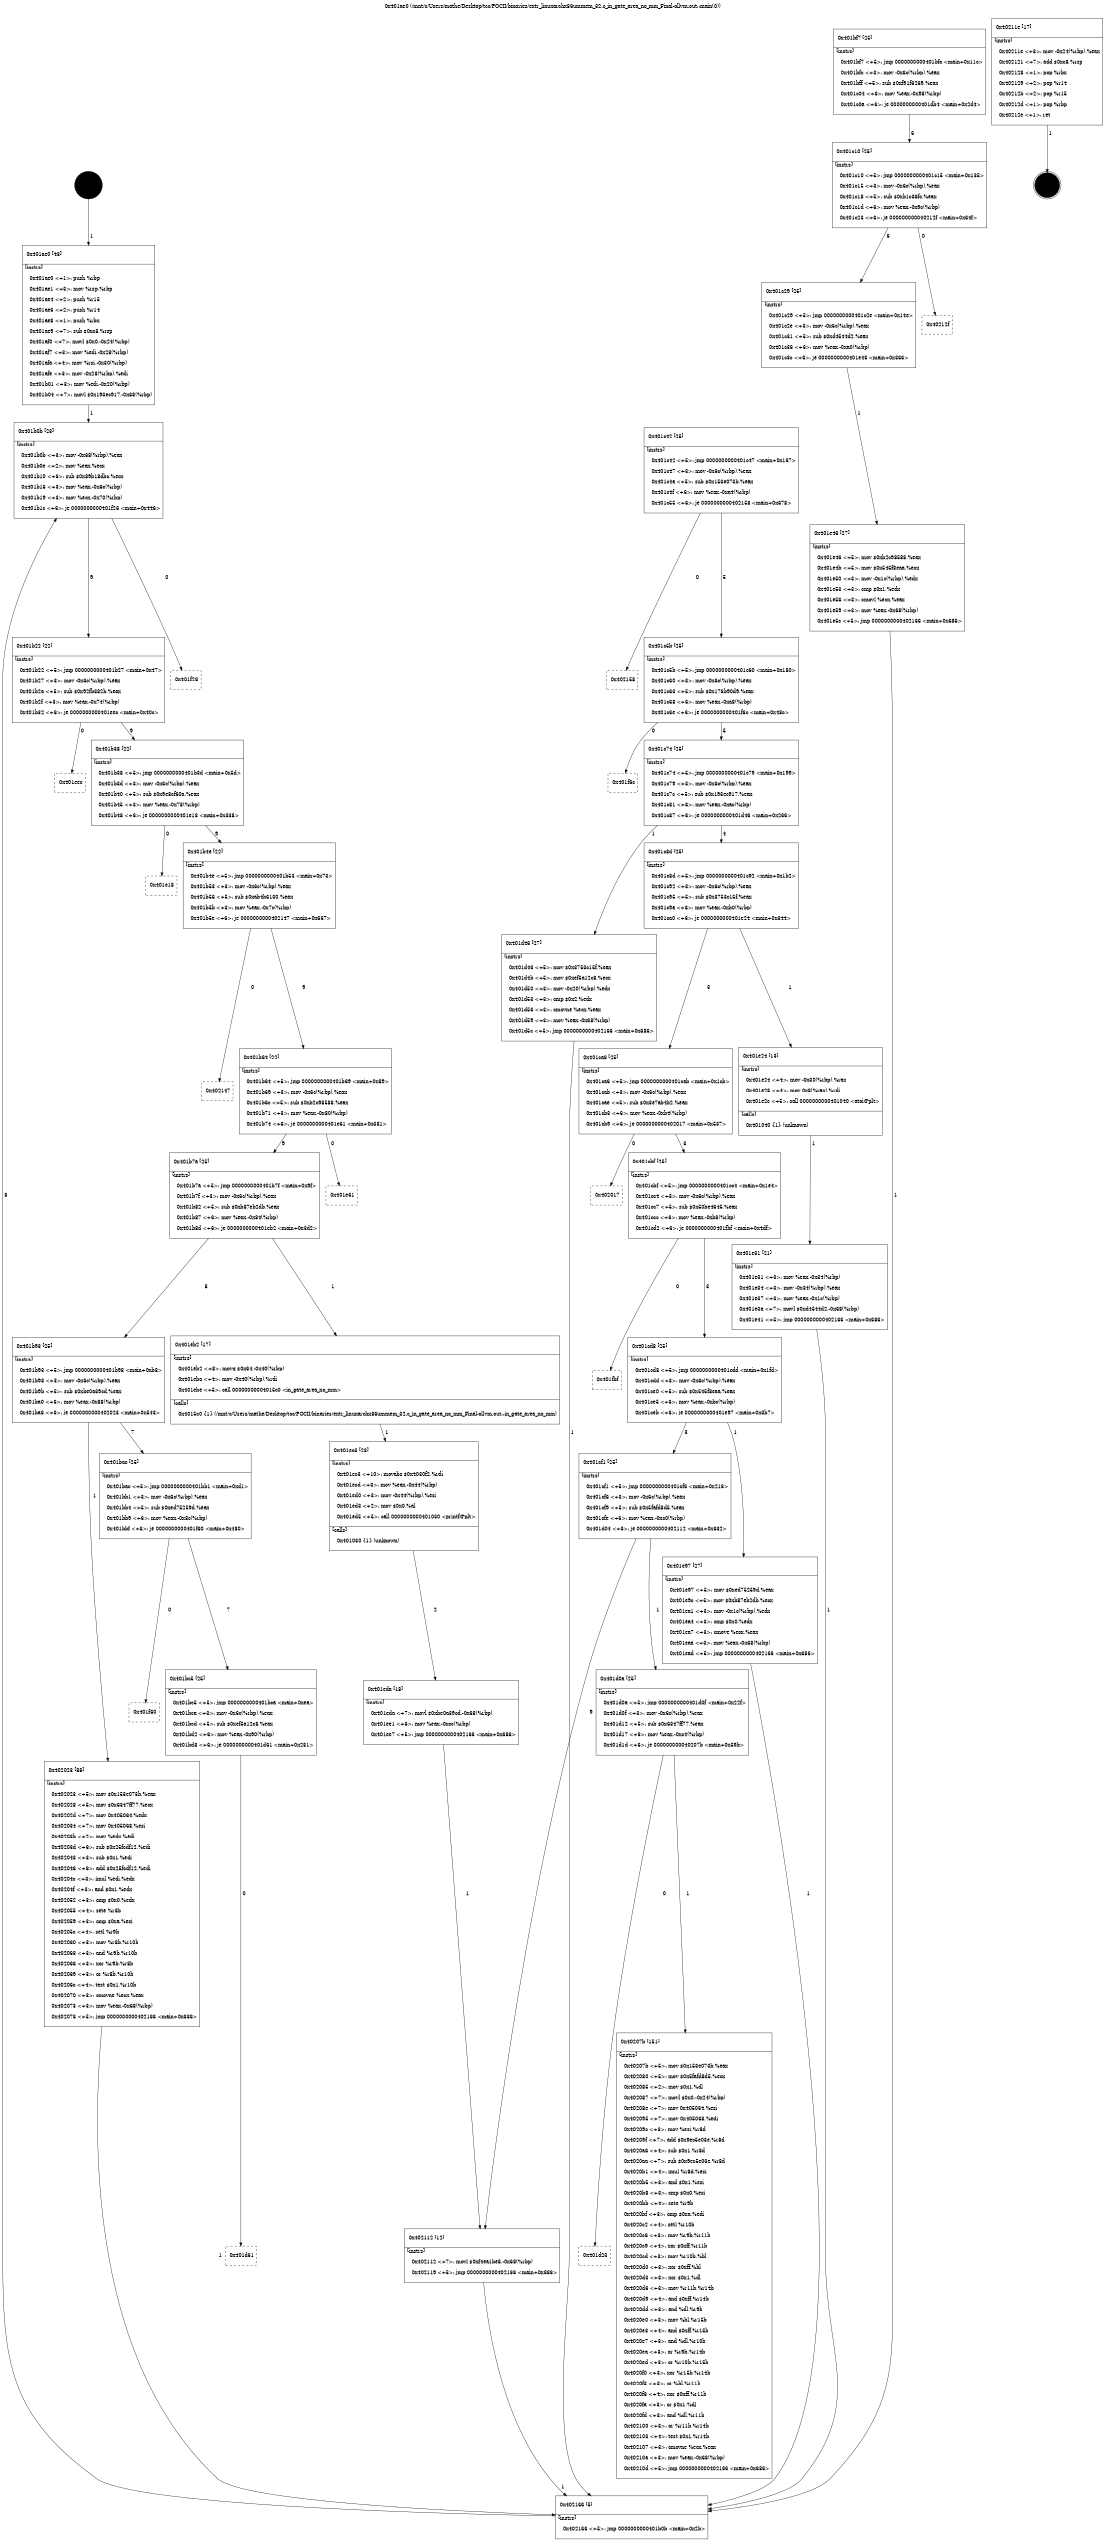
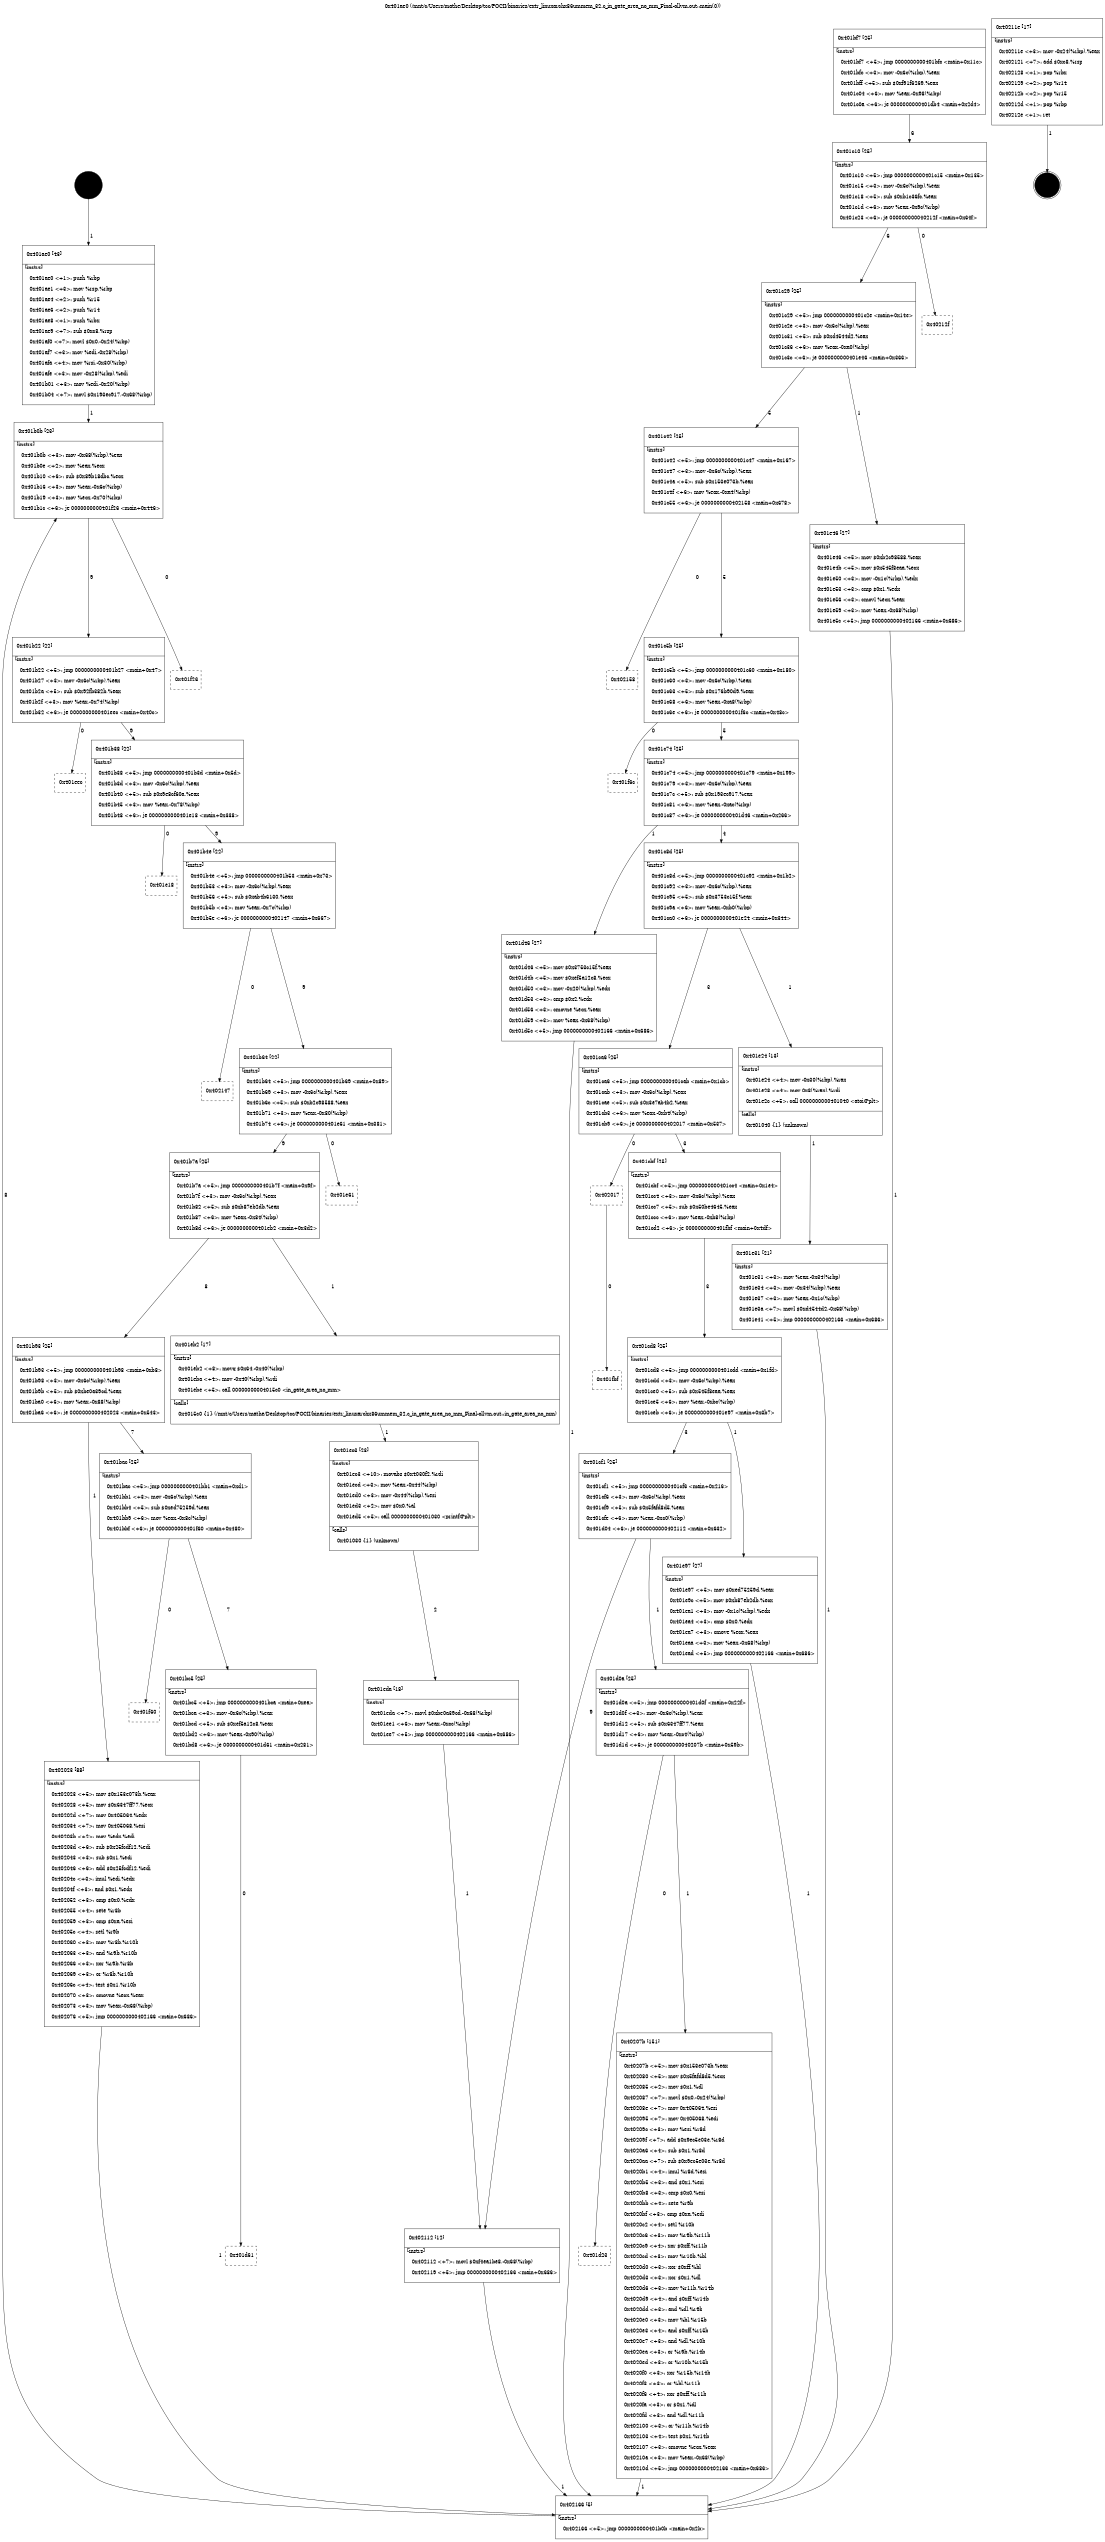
none -> (781, 396)
(642, 1301) -> (607, 1286)
none -> (639, 2486)
